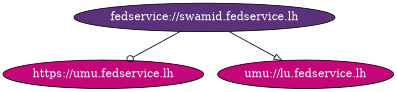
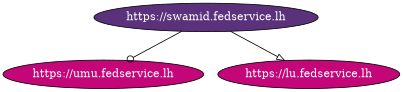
(204, 17) -> (206, 17)
(306, 74) -> (309, 74)
